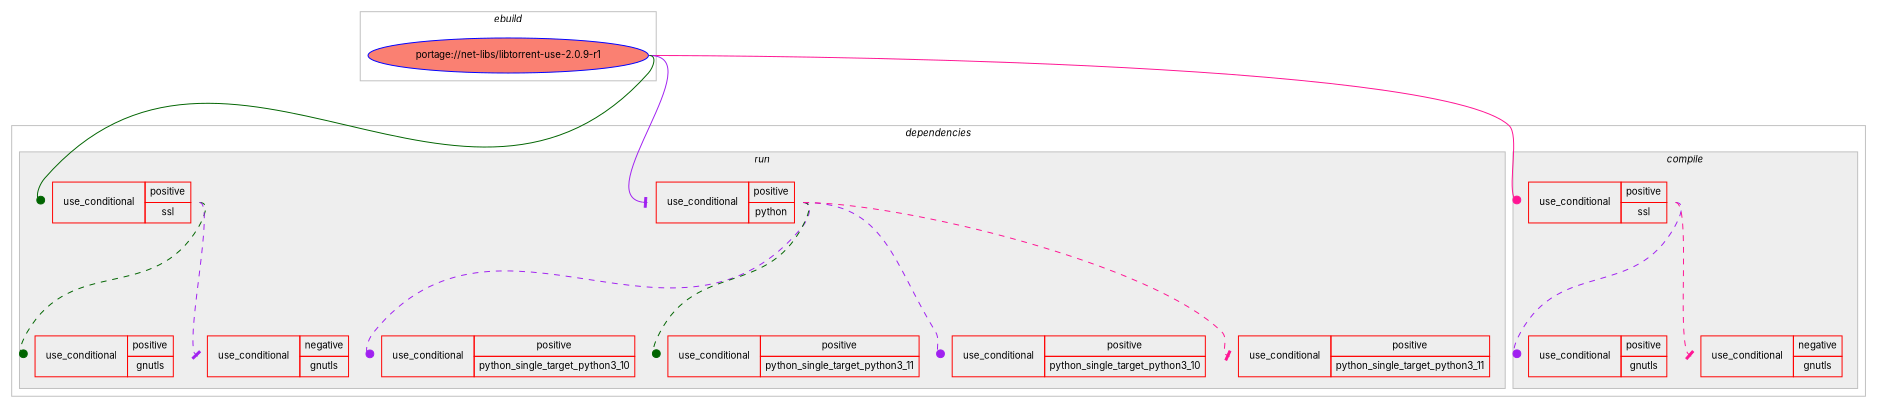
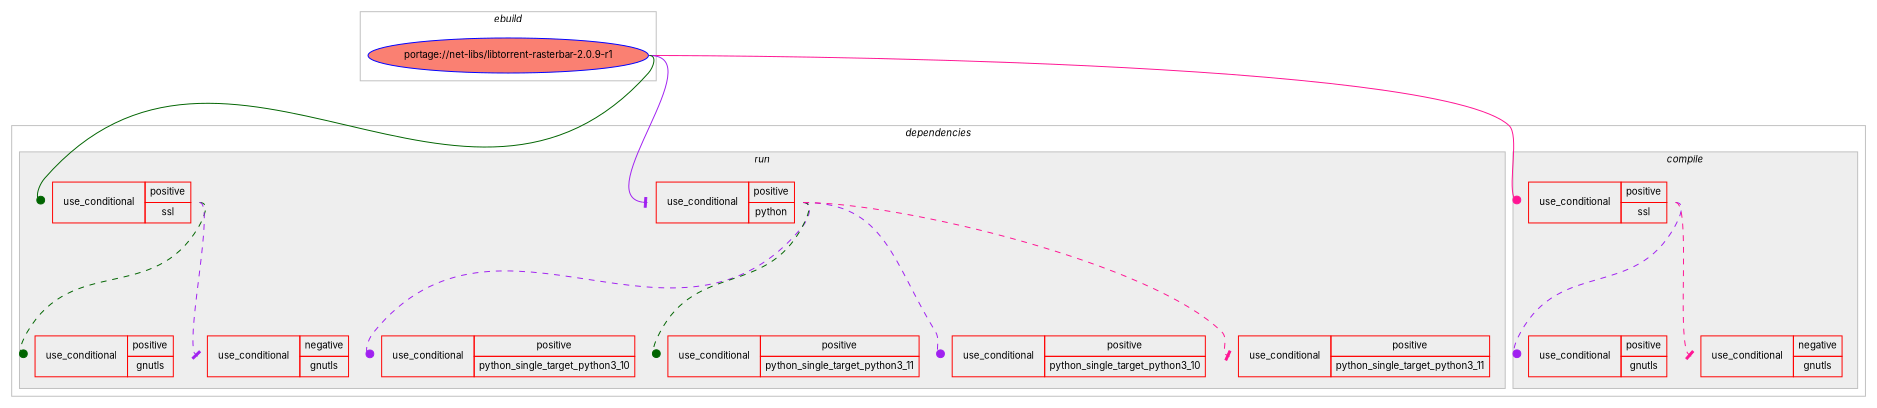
(508, 55) -> (508, 55)
